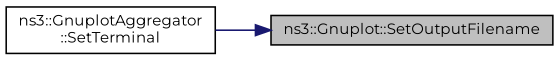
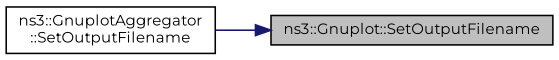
(111, 30) -> (111, 30)
